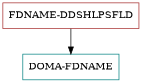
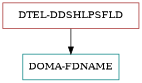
(71, 16) -> (71, 16)
